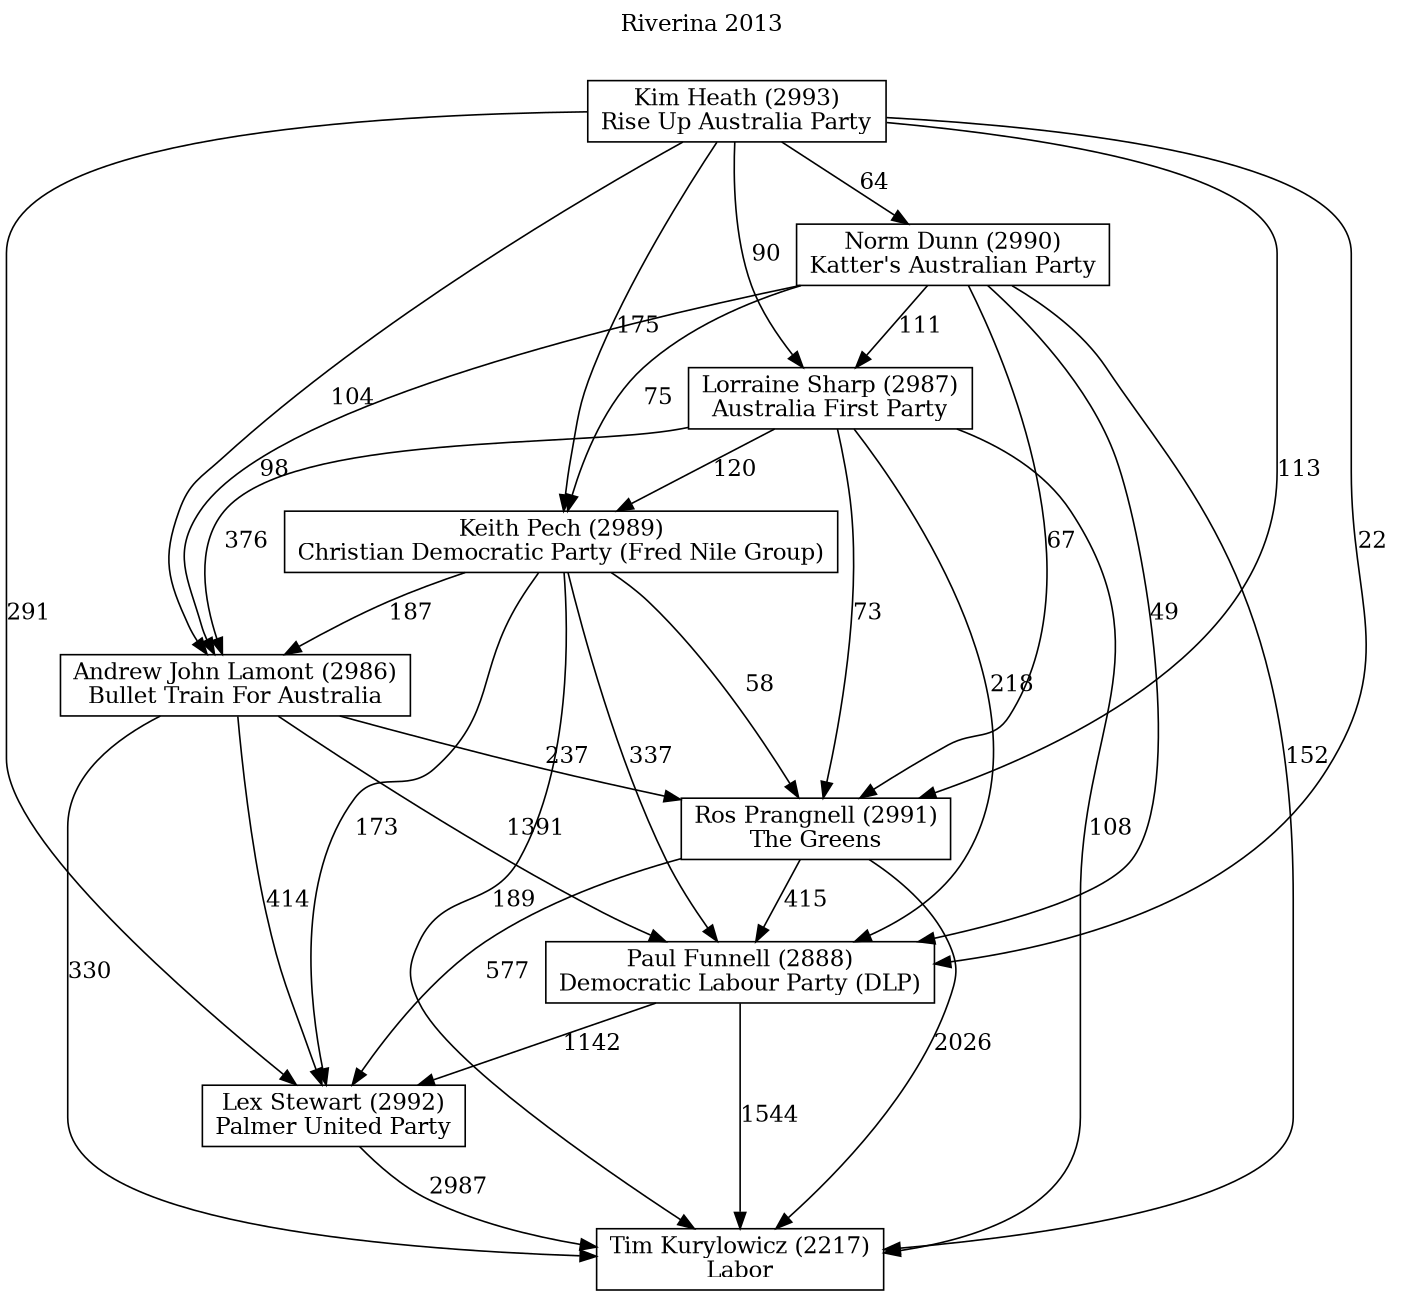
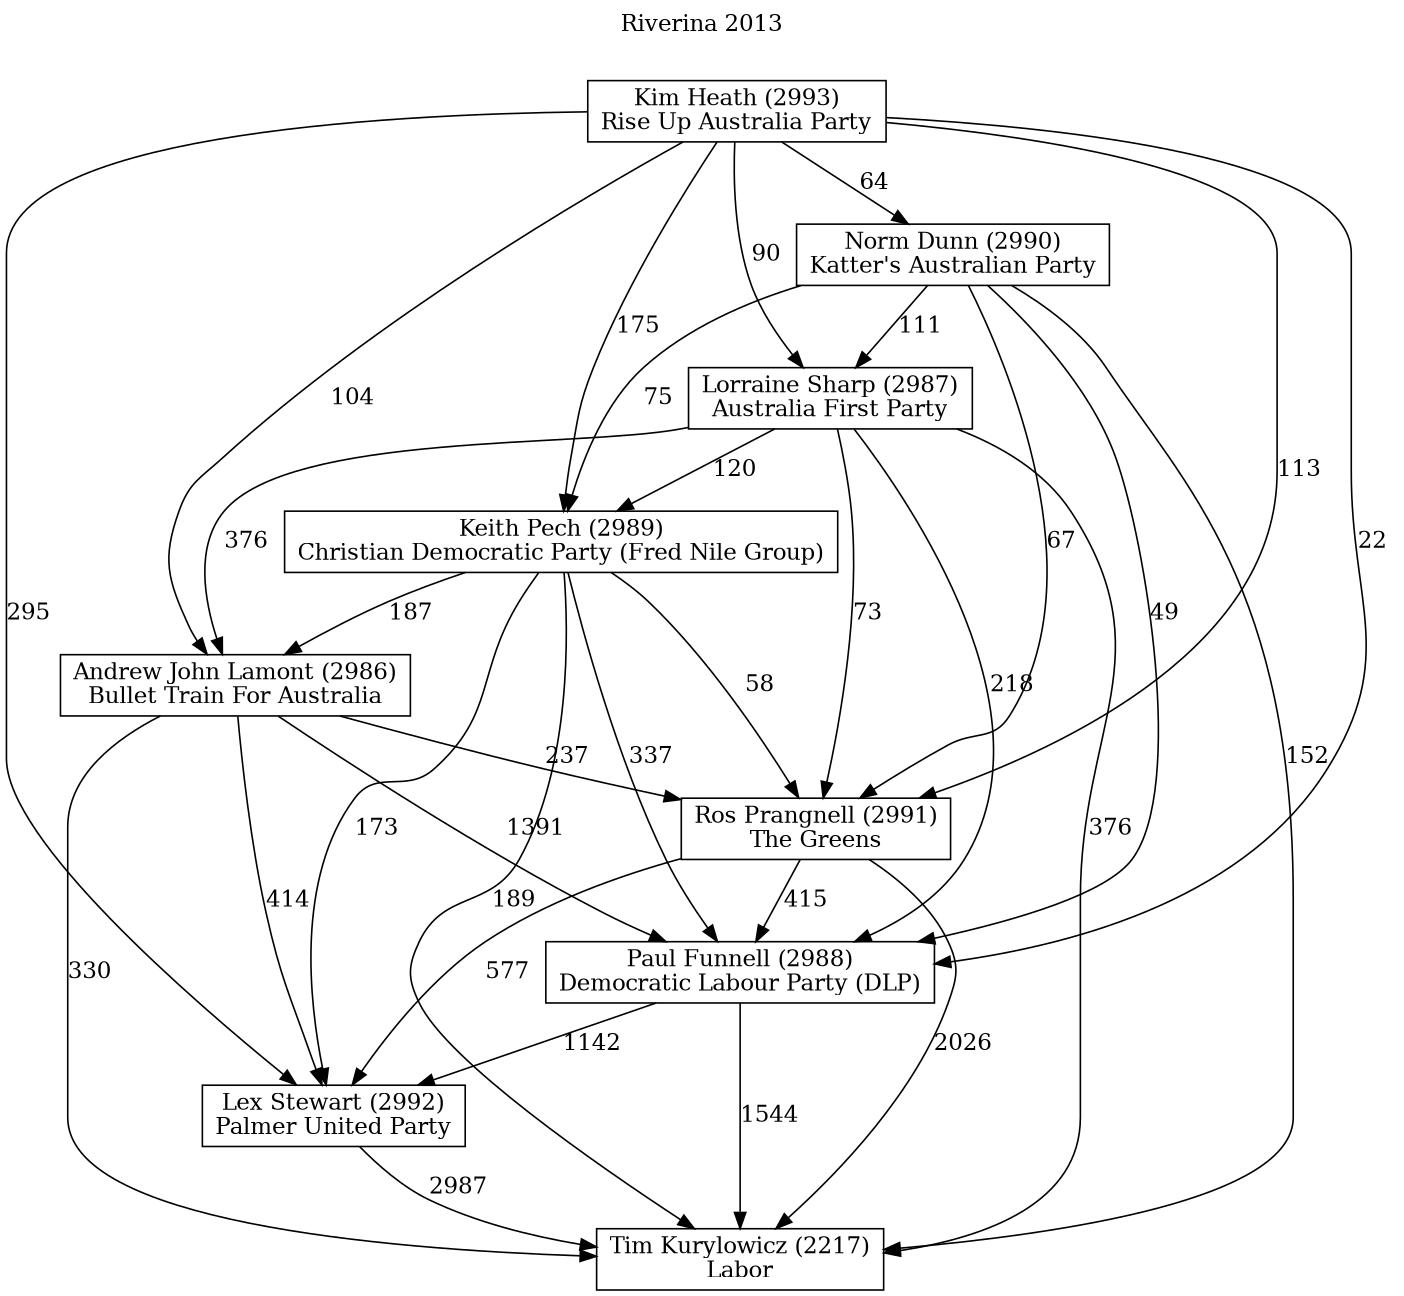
(421, 387) -> none
(29, 614) -> (29, 614)
(1111, 829) -> (1111, 829)
(740, 972) -> (740, 972)
